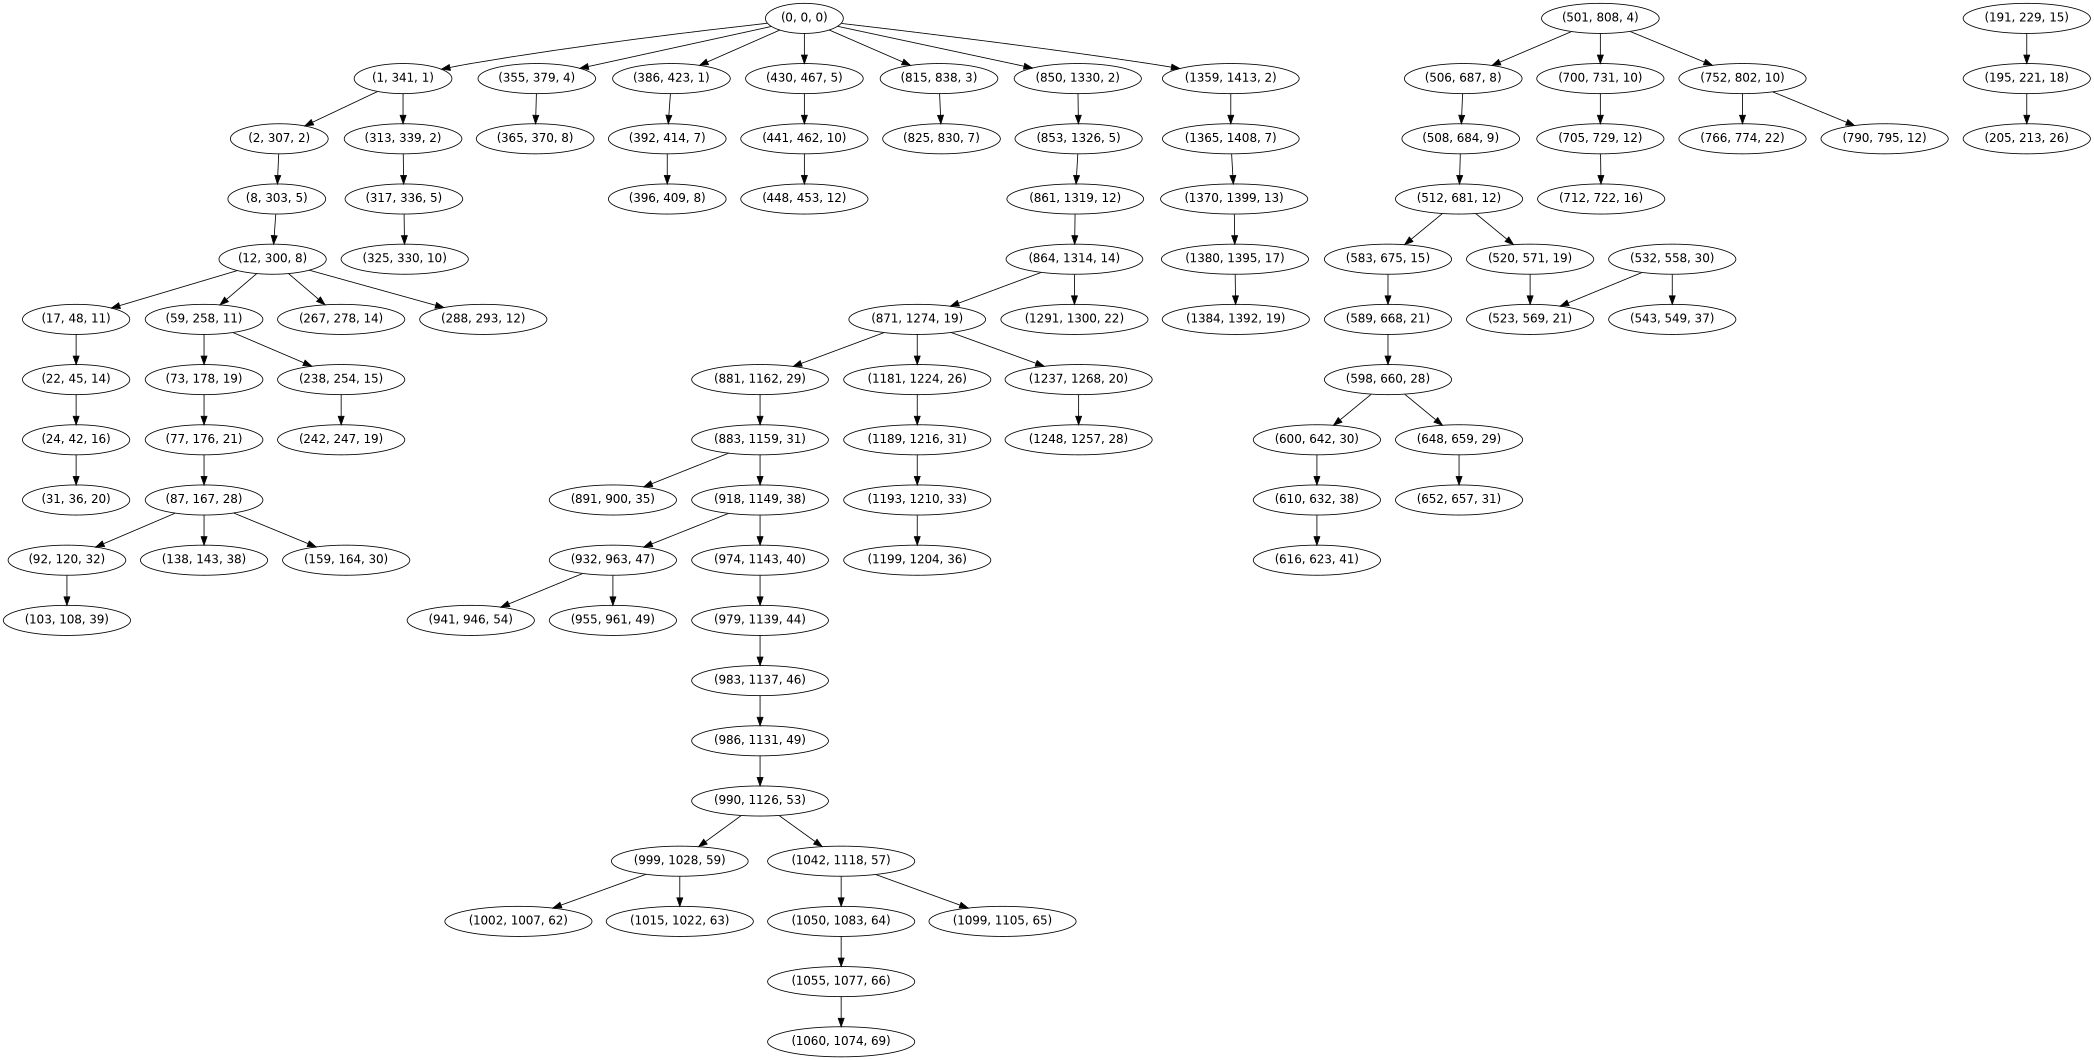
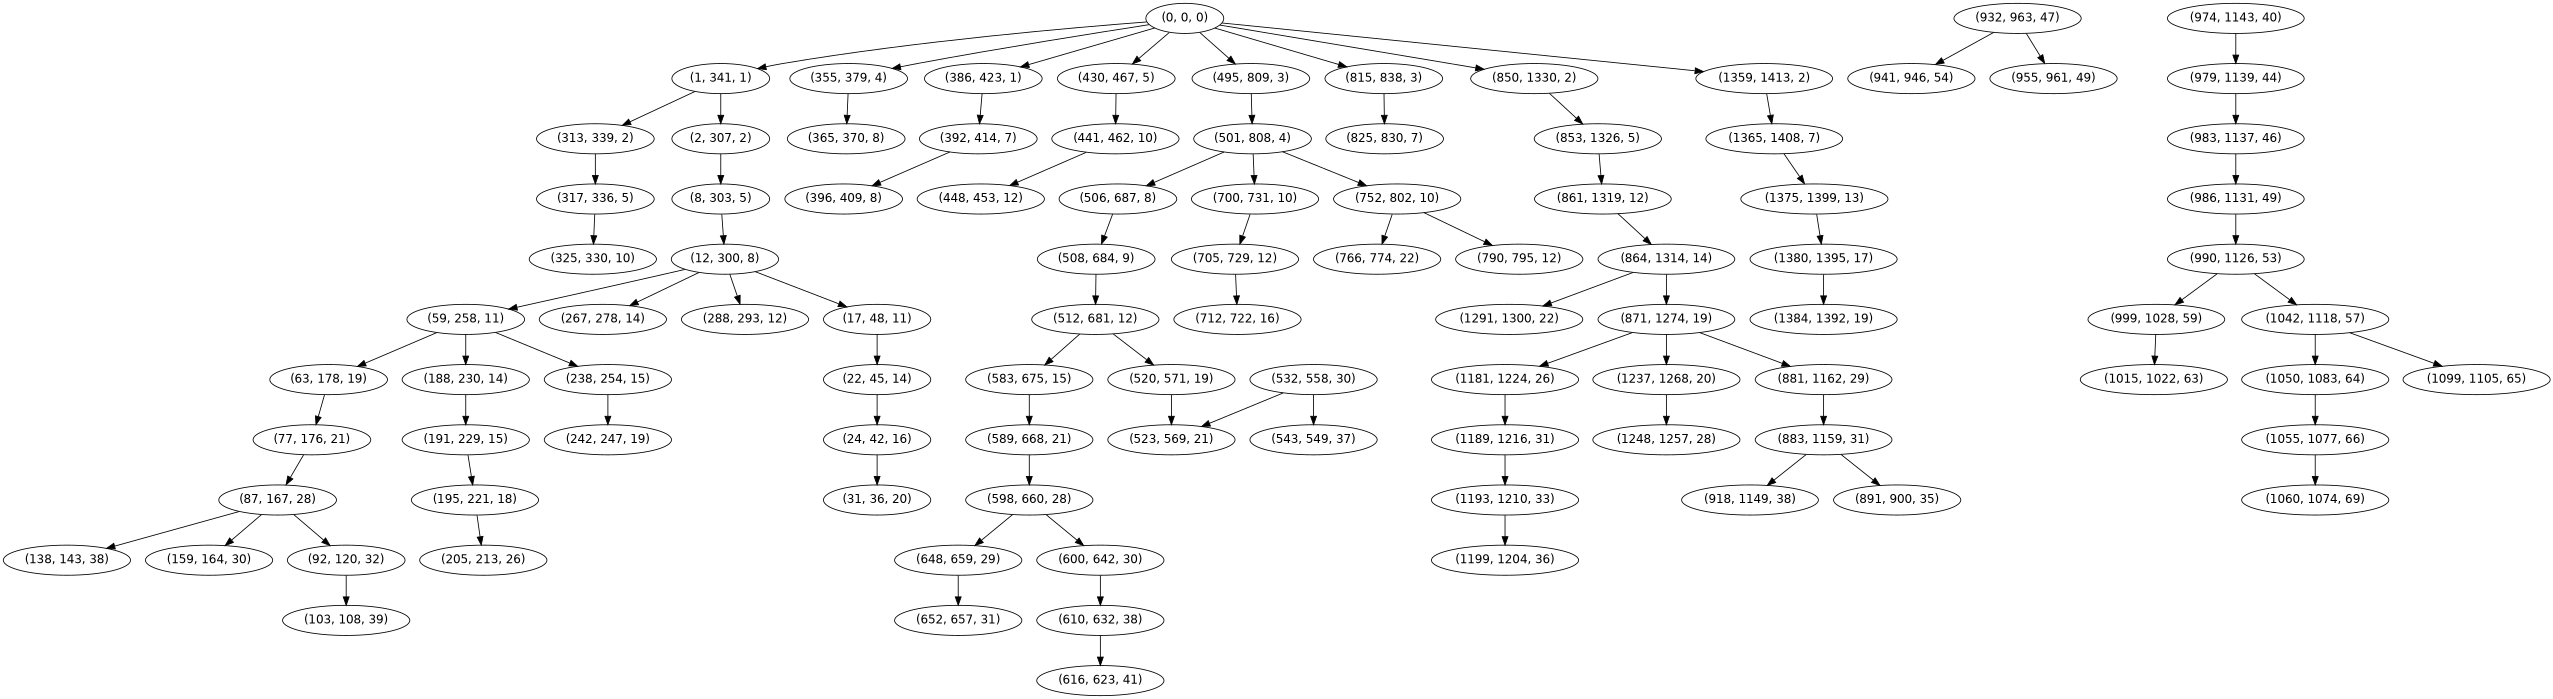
none -> (1251, 79)
(1234, 199) -> (1814, 199)
(204, 380) -> (329, 380)
none -> (466, 380)
(760, 526) -> none
(690, 529) -> none
(518, 921) -> none
